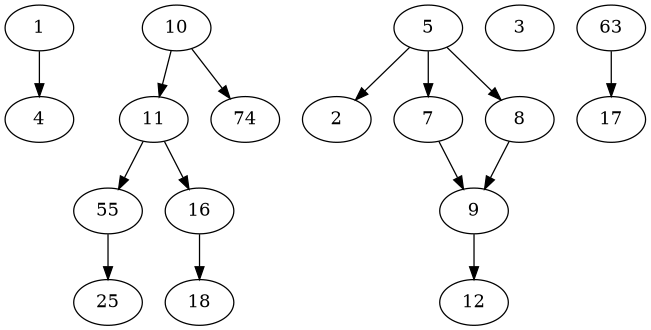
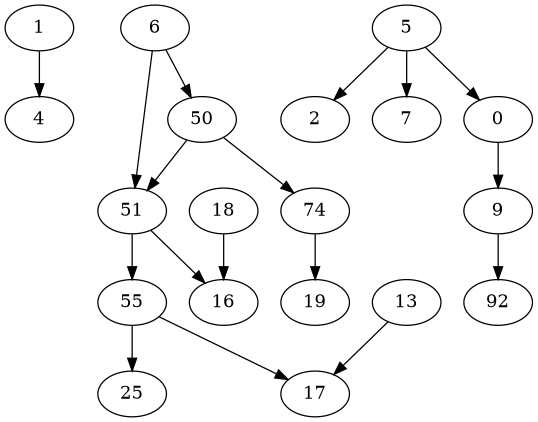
none -> (155, 28)
(177, 28) -> (202, 119)
(520, 28) -> none
(611, 28) -> (407, 302)
(154, 119) -> (132, 211)
(520, 119) -> (498, 119)
(448, 160) -> none
(200, 250) -> (224, 250)
none -> (315, 302)
(474, 302) -> (498, 302)
none -> (218, 345)
